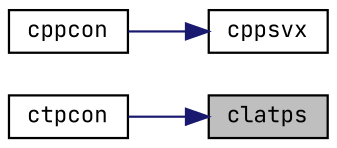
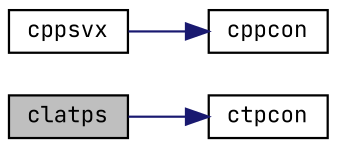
(157, 31) -> (157, 31)
(157, 117) -> (157, 117)
